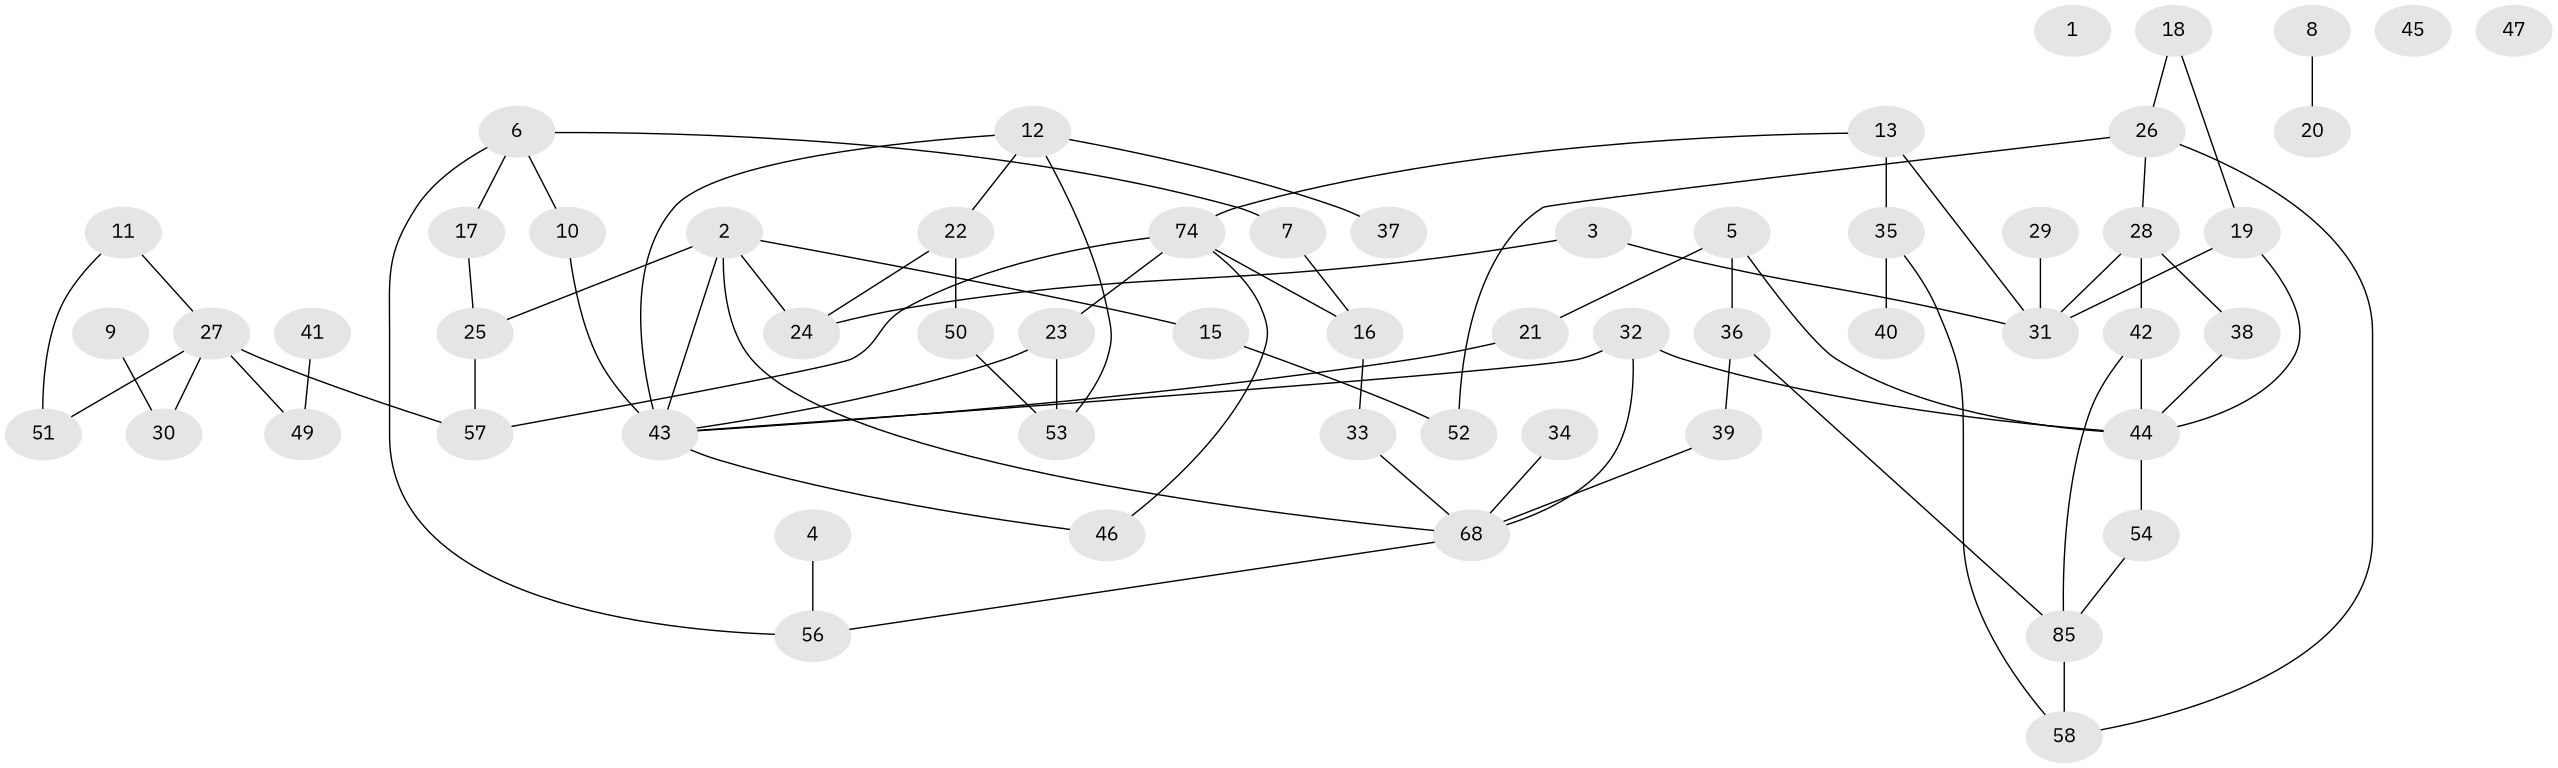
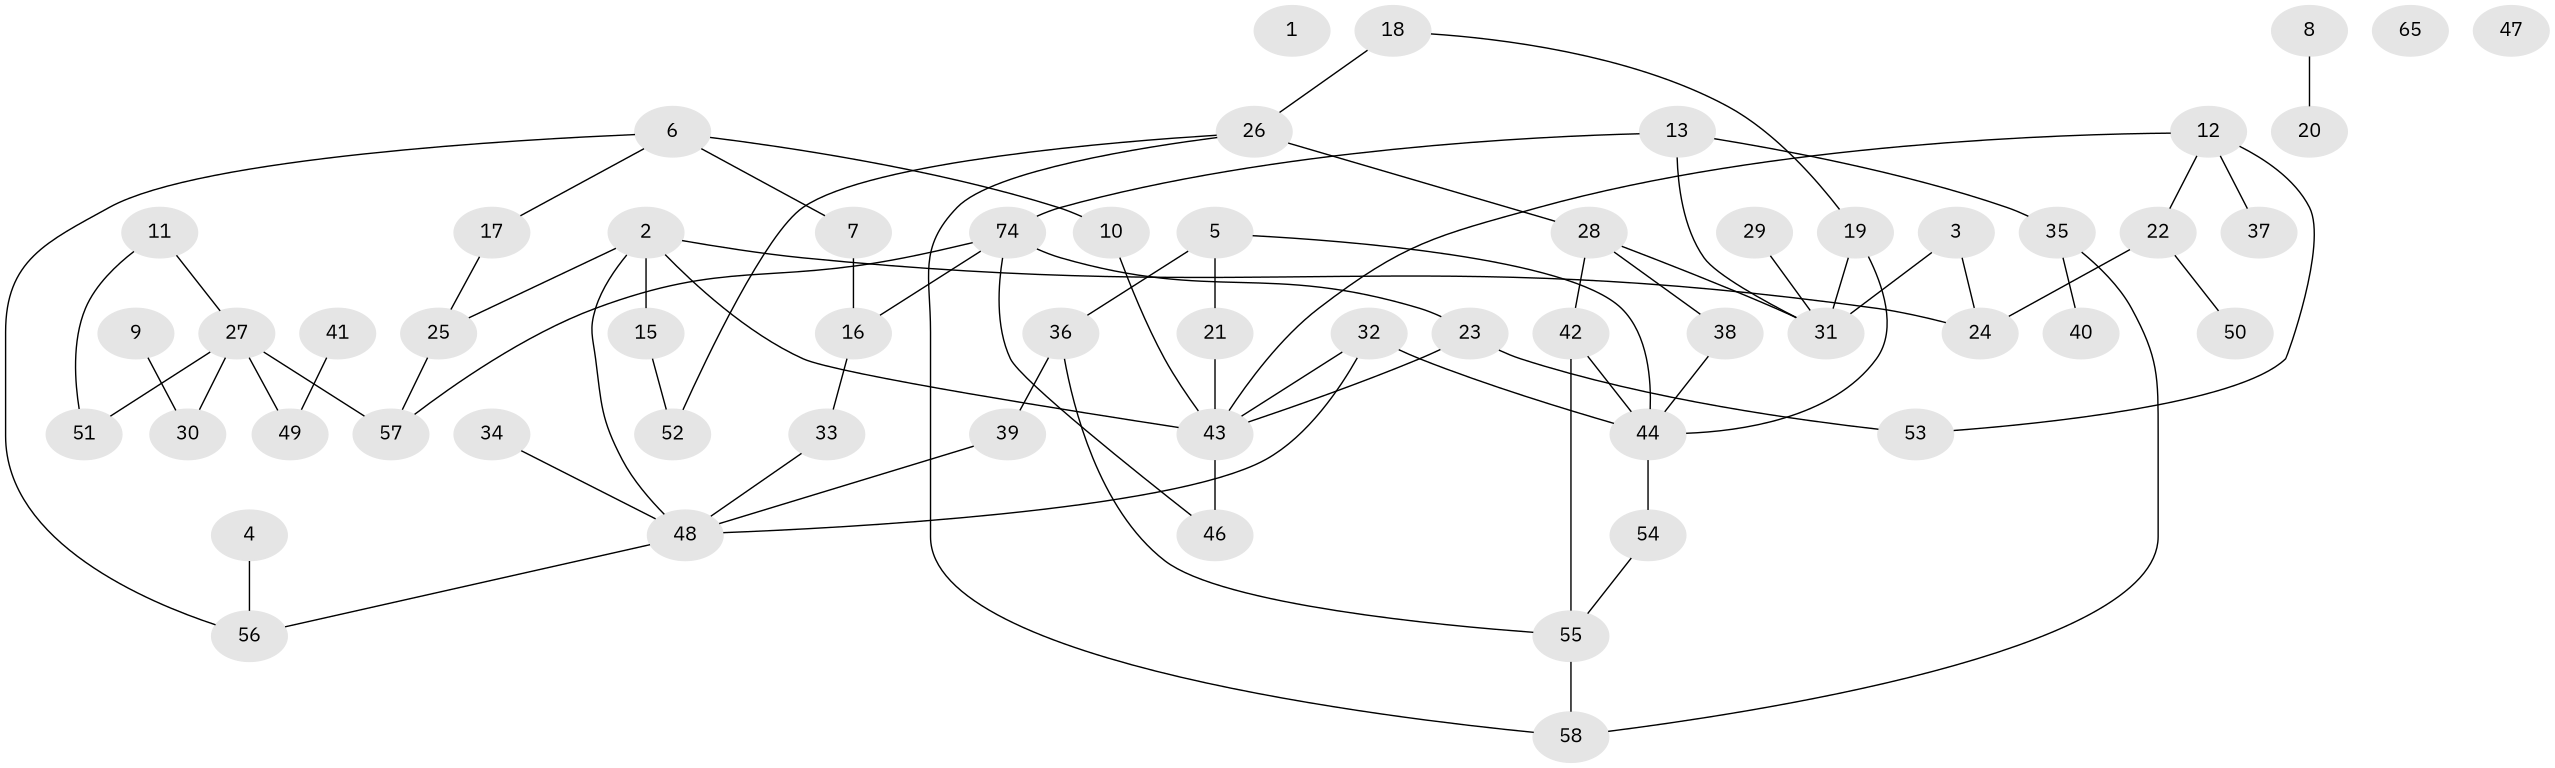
(2413, 31) -> (2410, 31)
(1006, 384) -> none
(1471, 535) -> (685, 535)
(2064, 636) -> (1571, 636)
